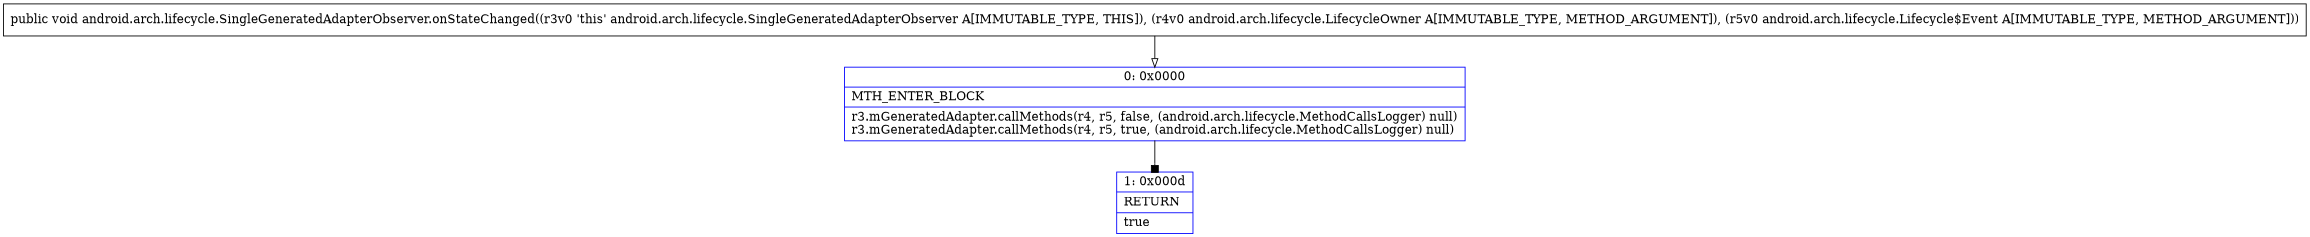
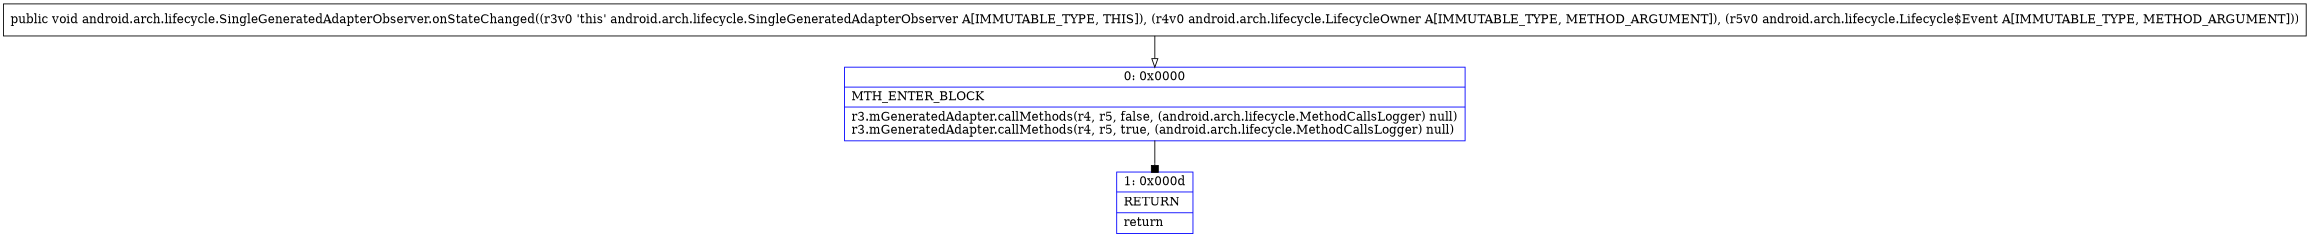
(1137, 223) -> (1144, 223)
